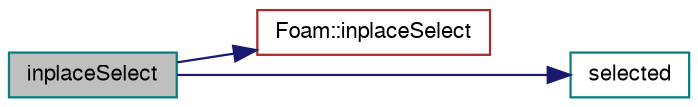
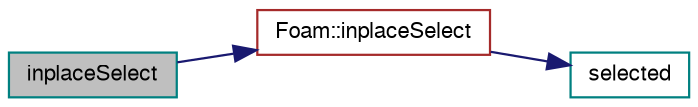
(362, 75) -> (519, 57)
